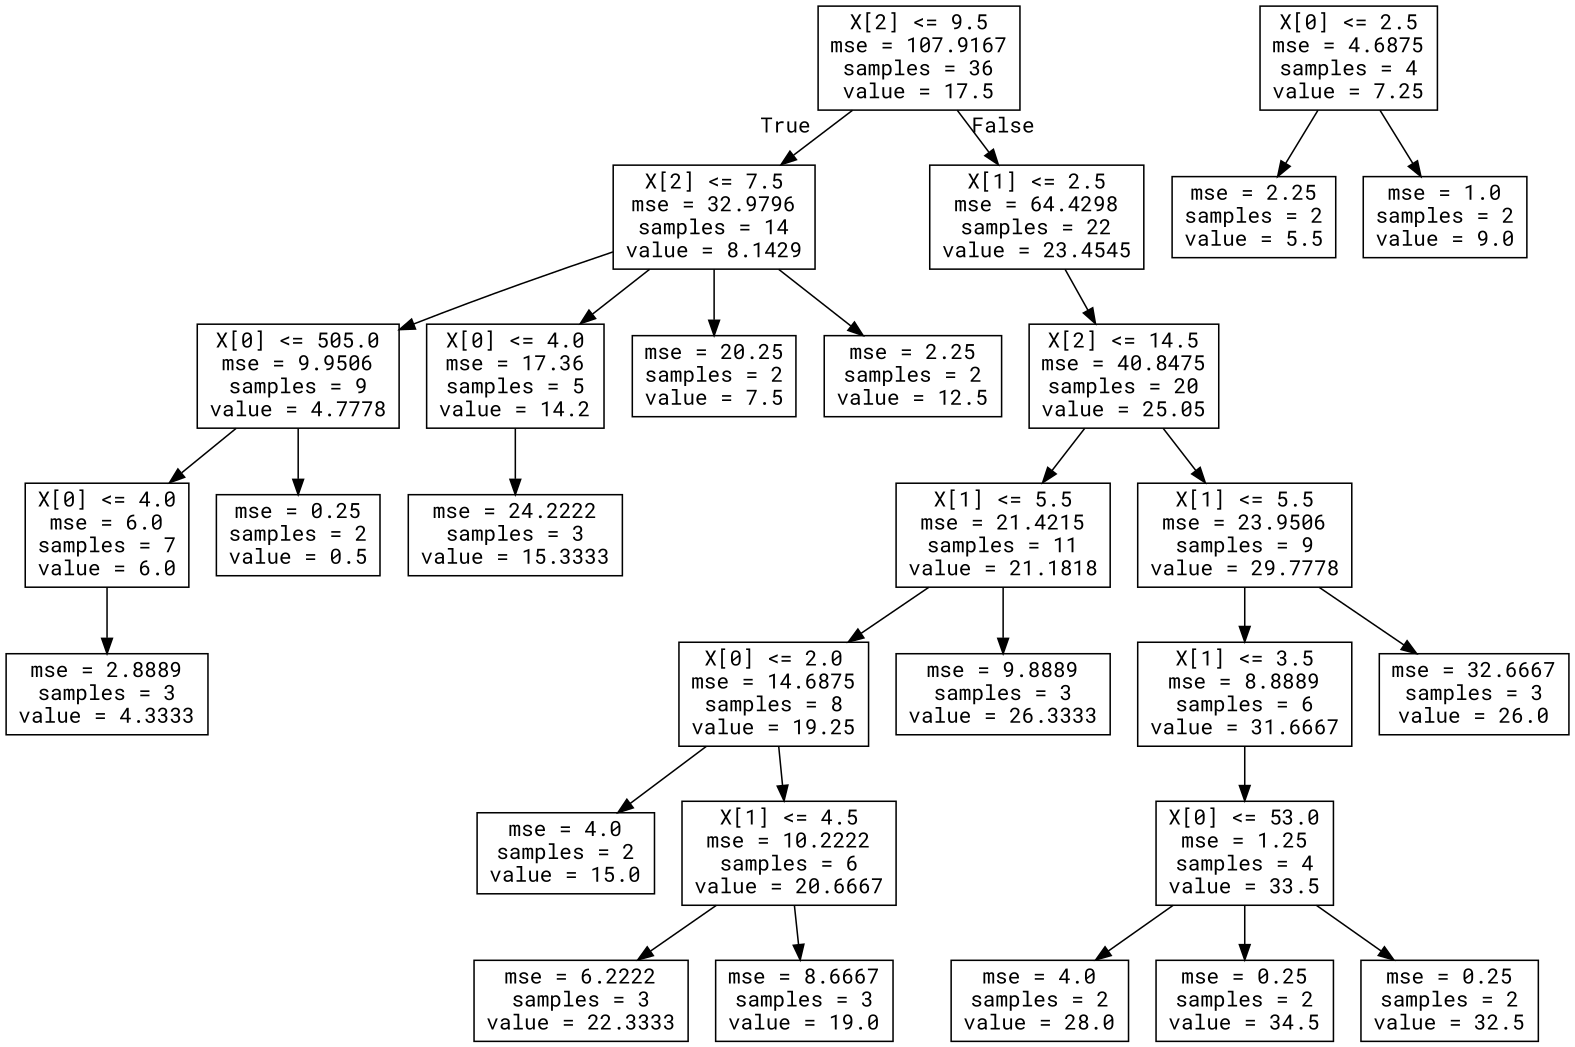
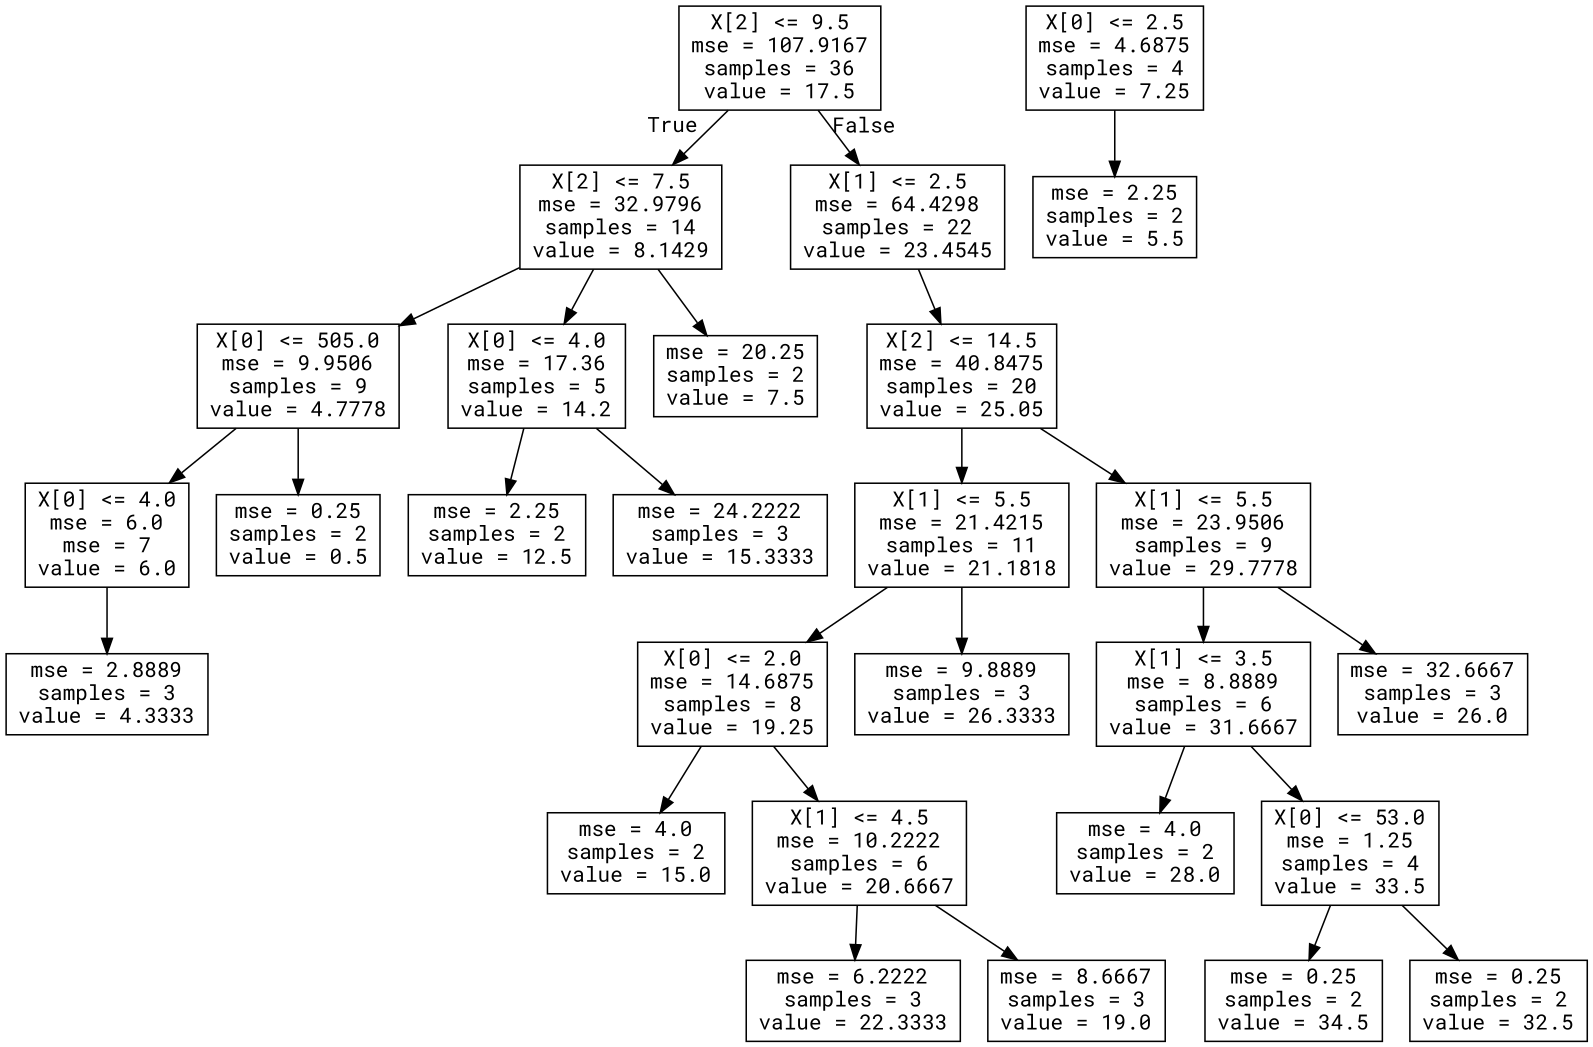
(1445, 217) -> none
(815, 298) -> (517, 454)
(107, 535) -> (107, 535)
(1141, 928) -> (1175, 772)
